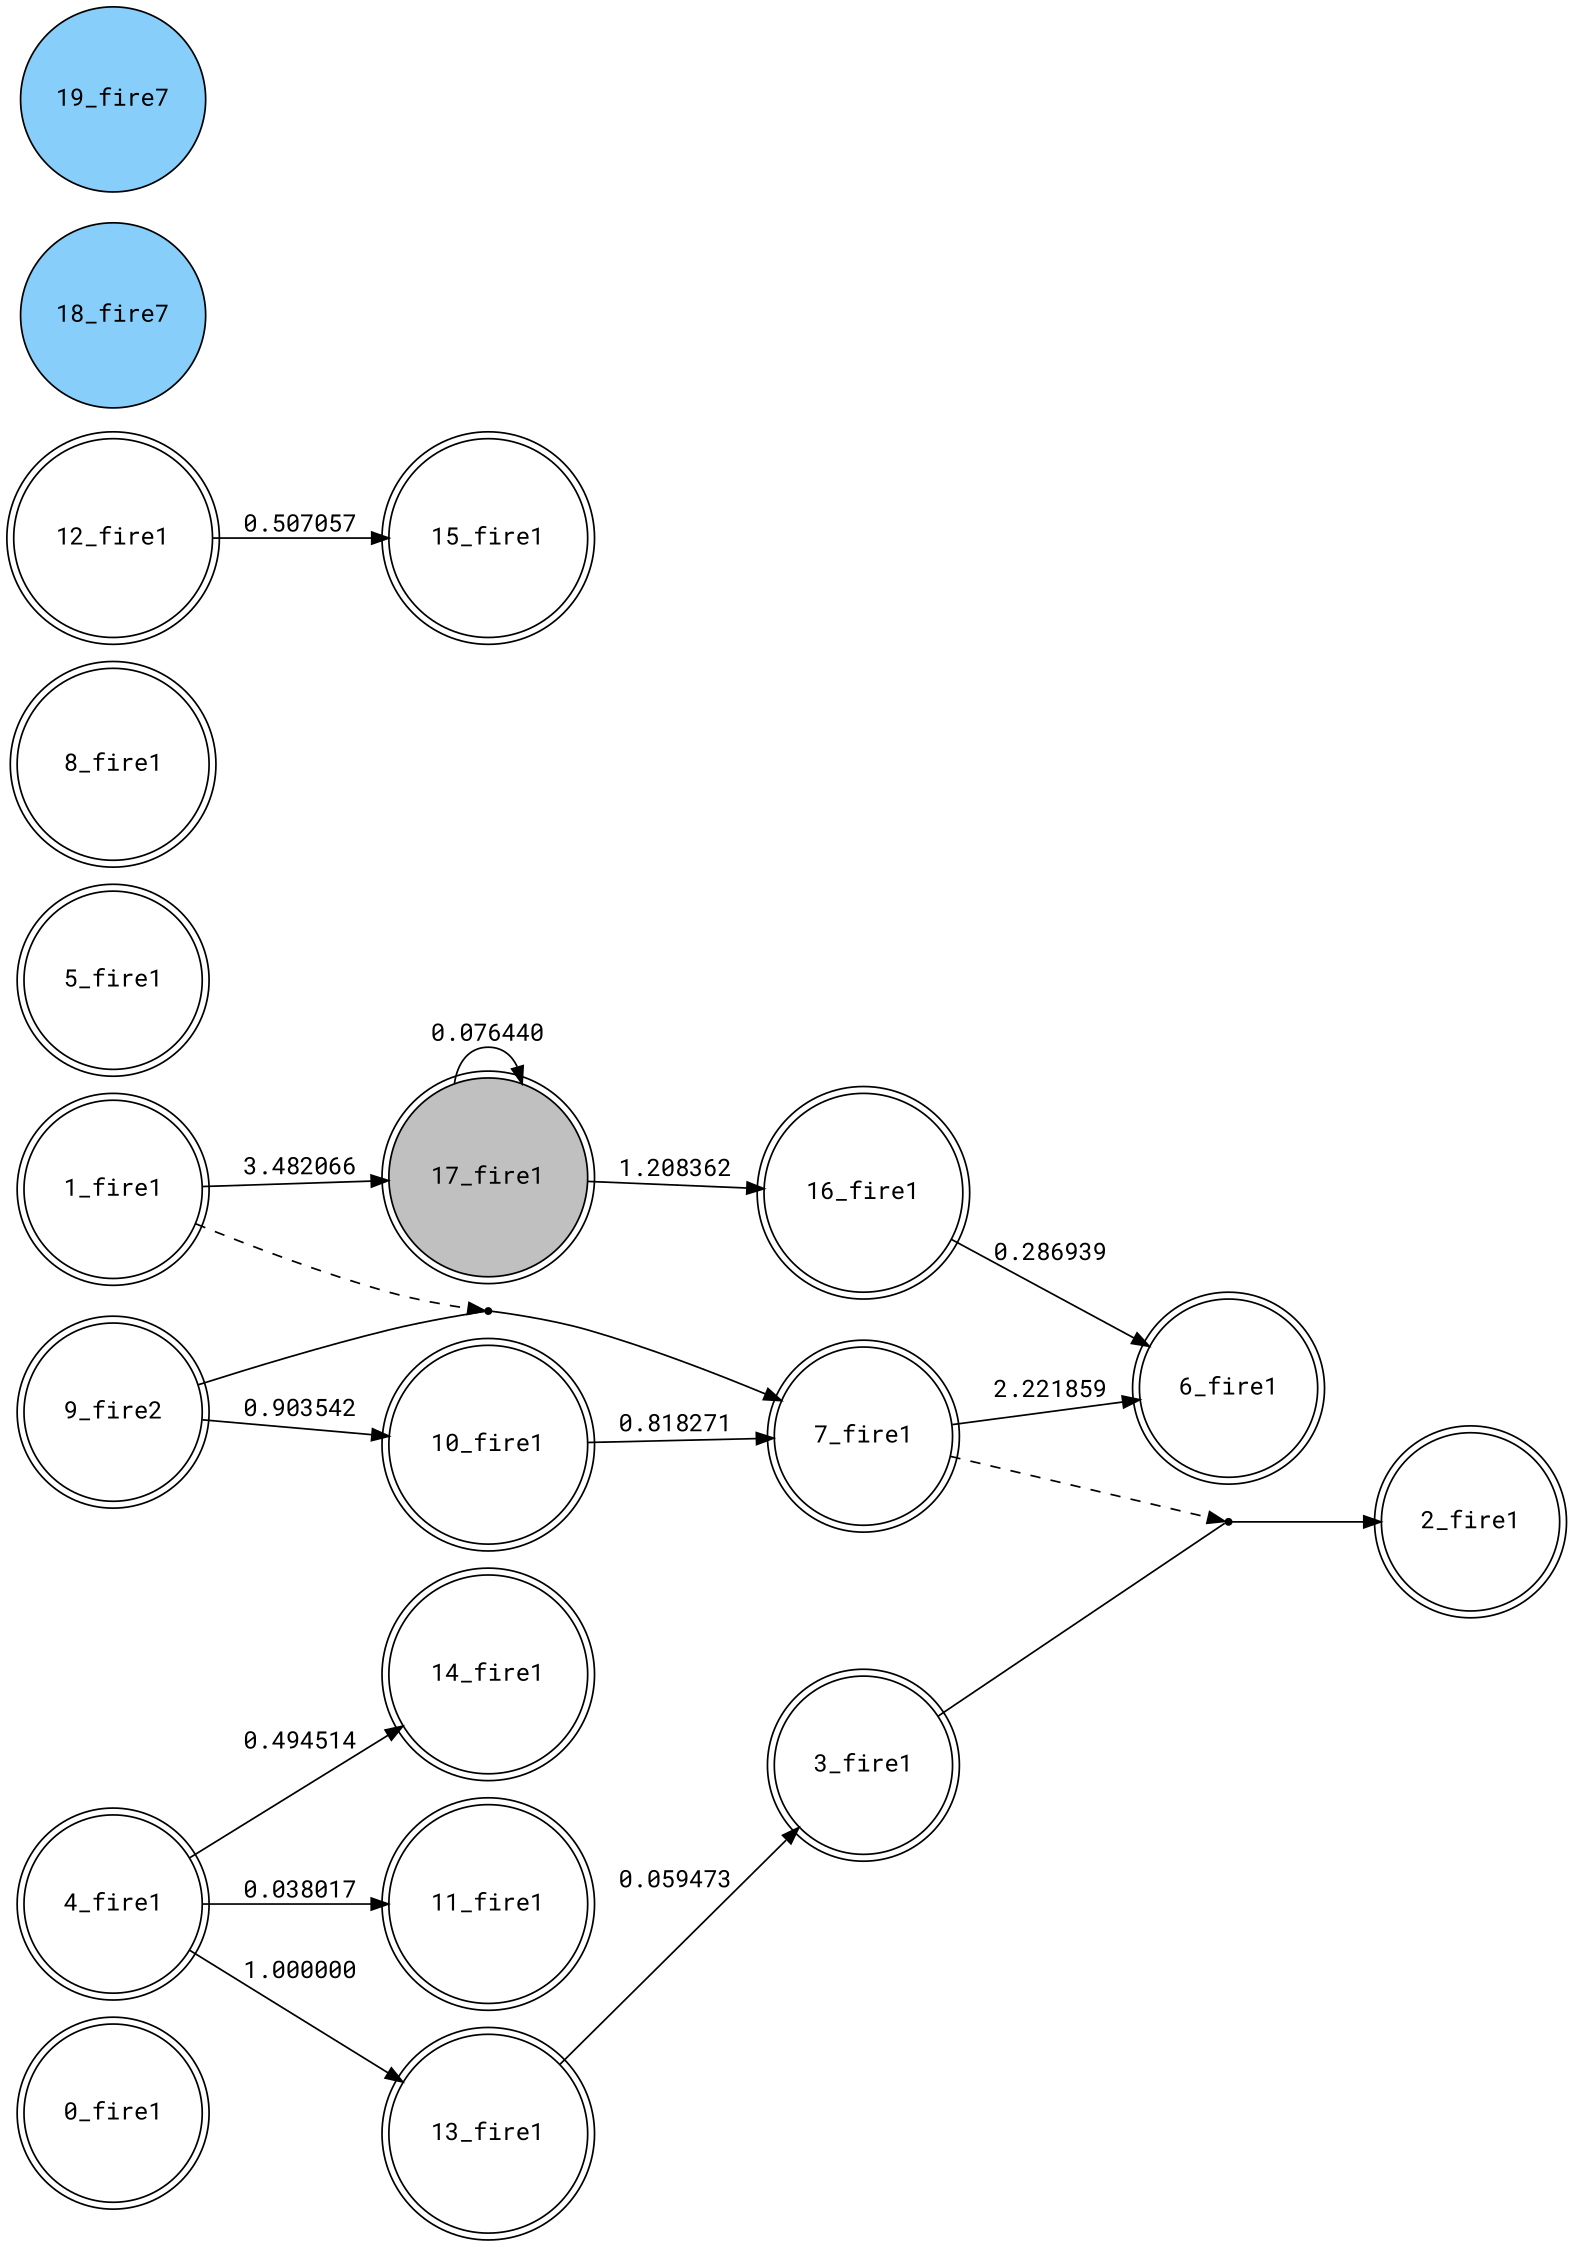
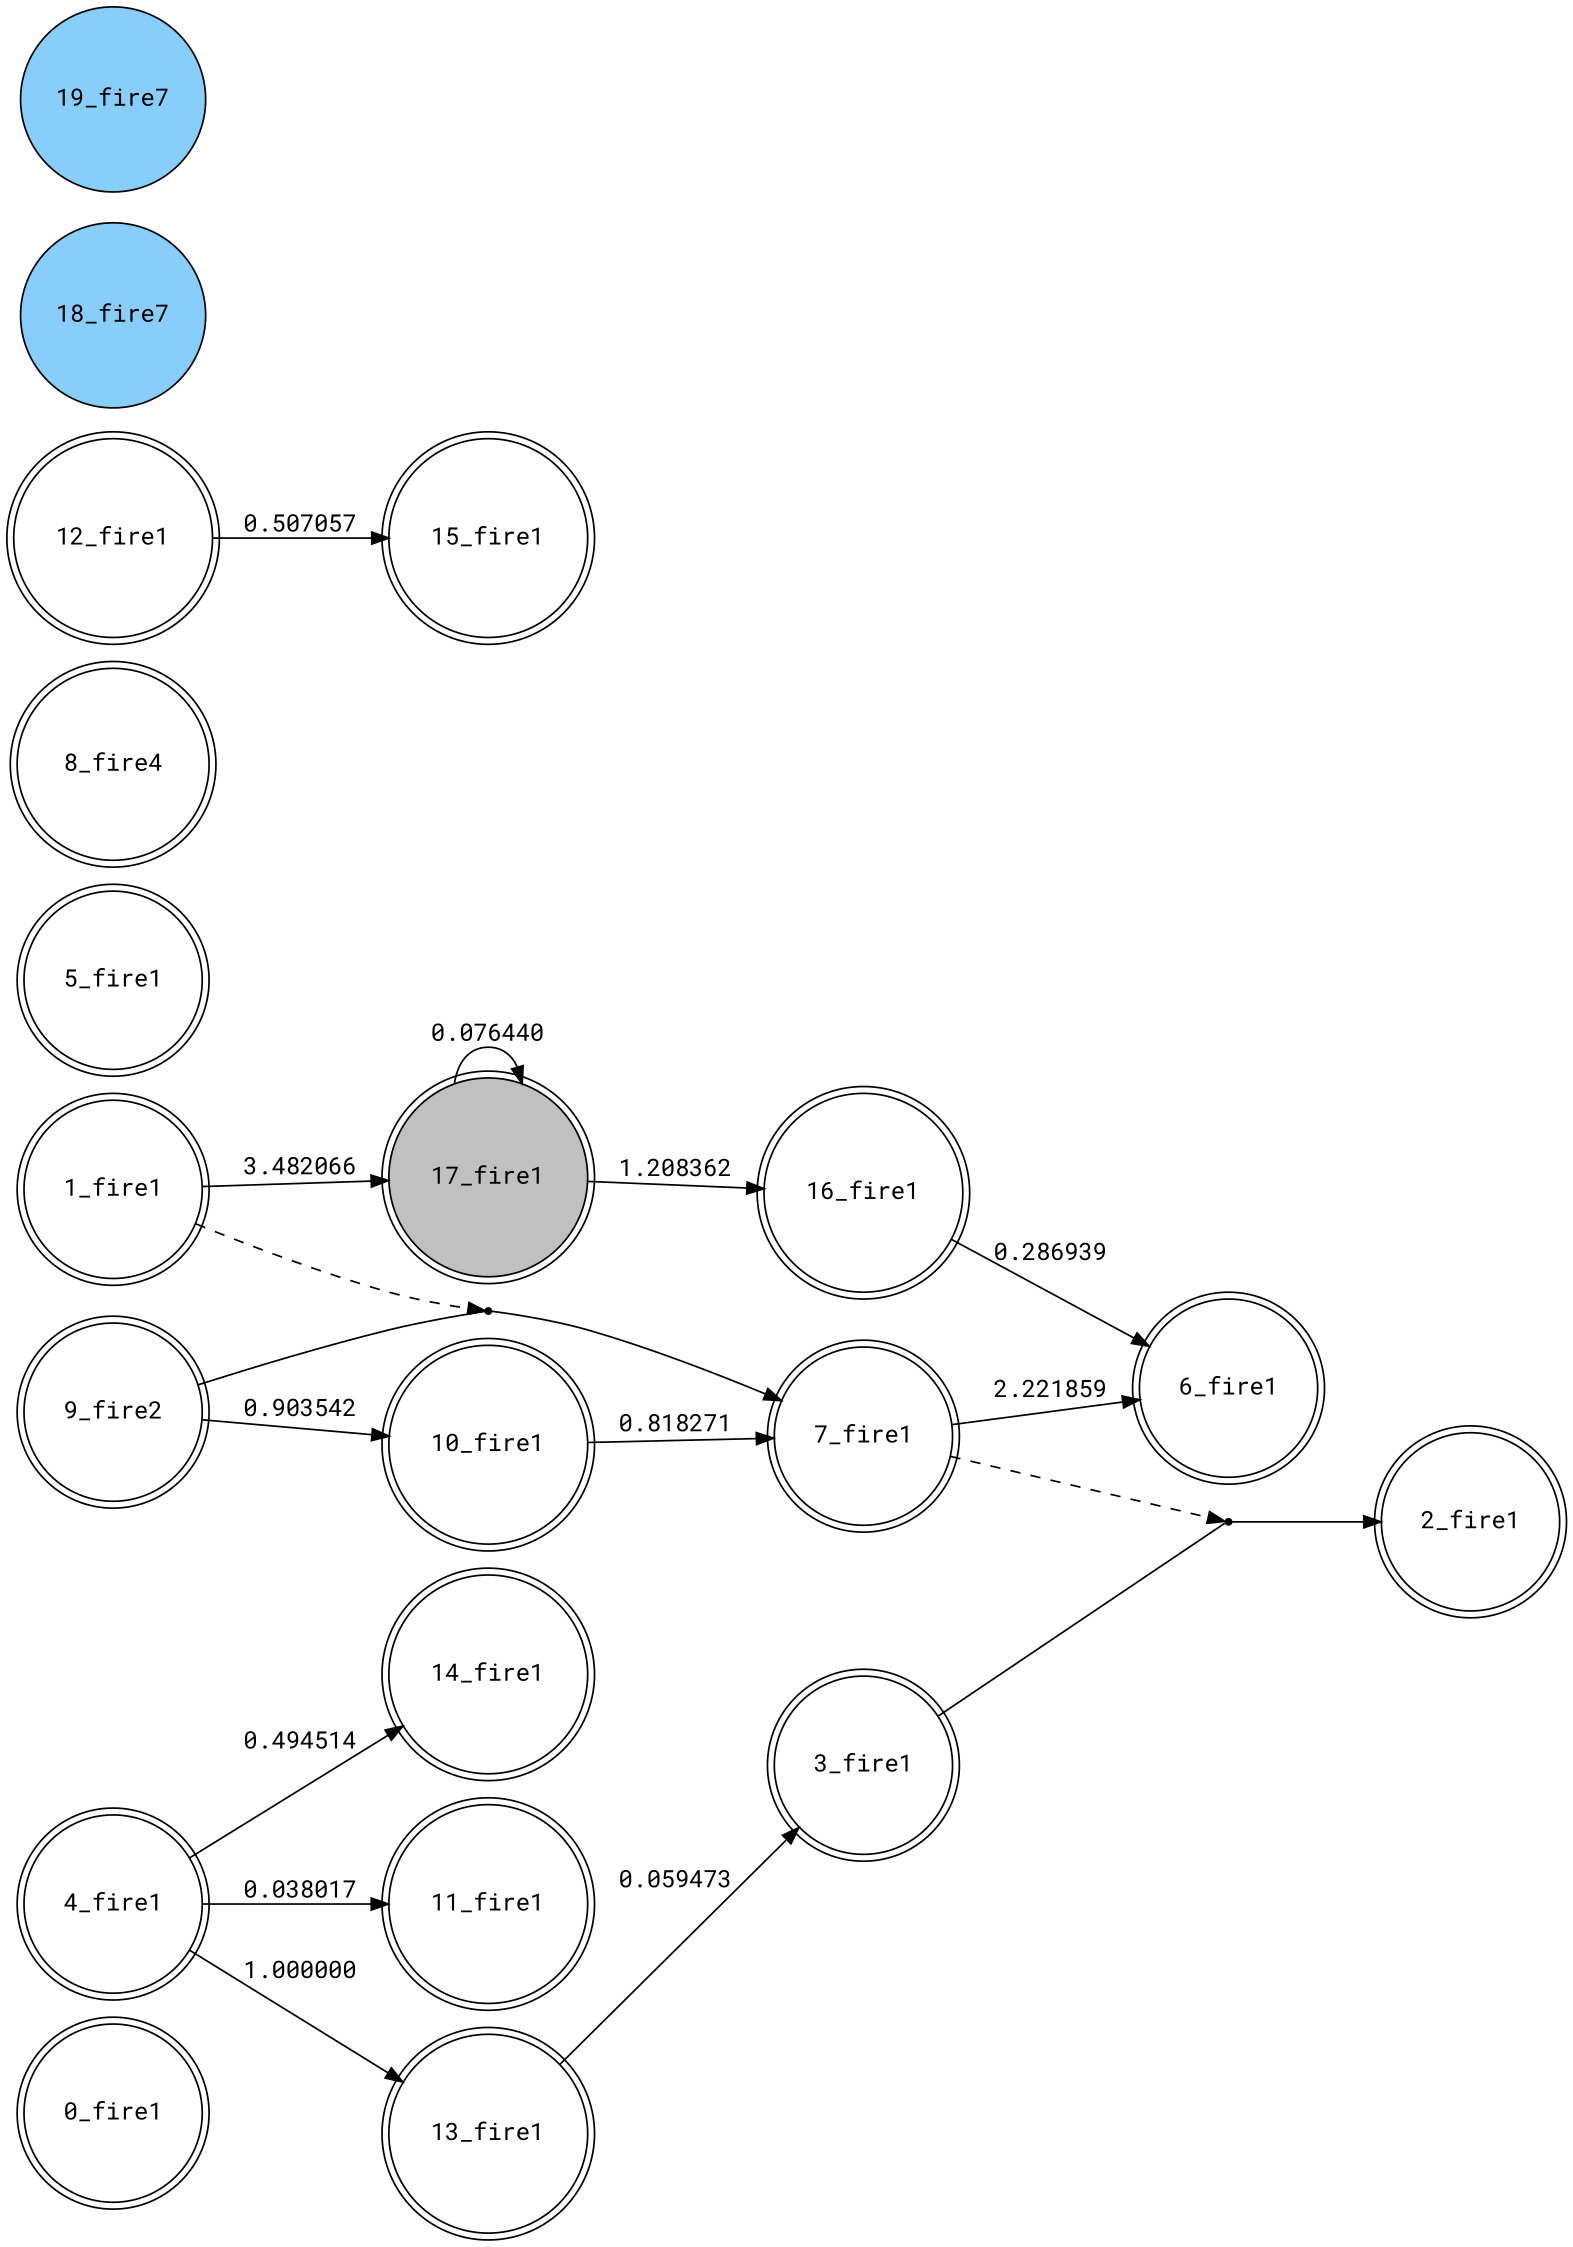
(113, 764) -> (113, 764)
